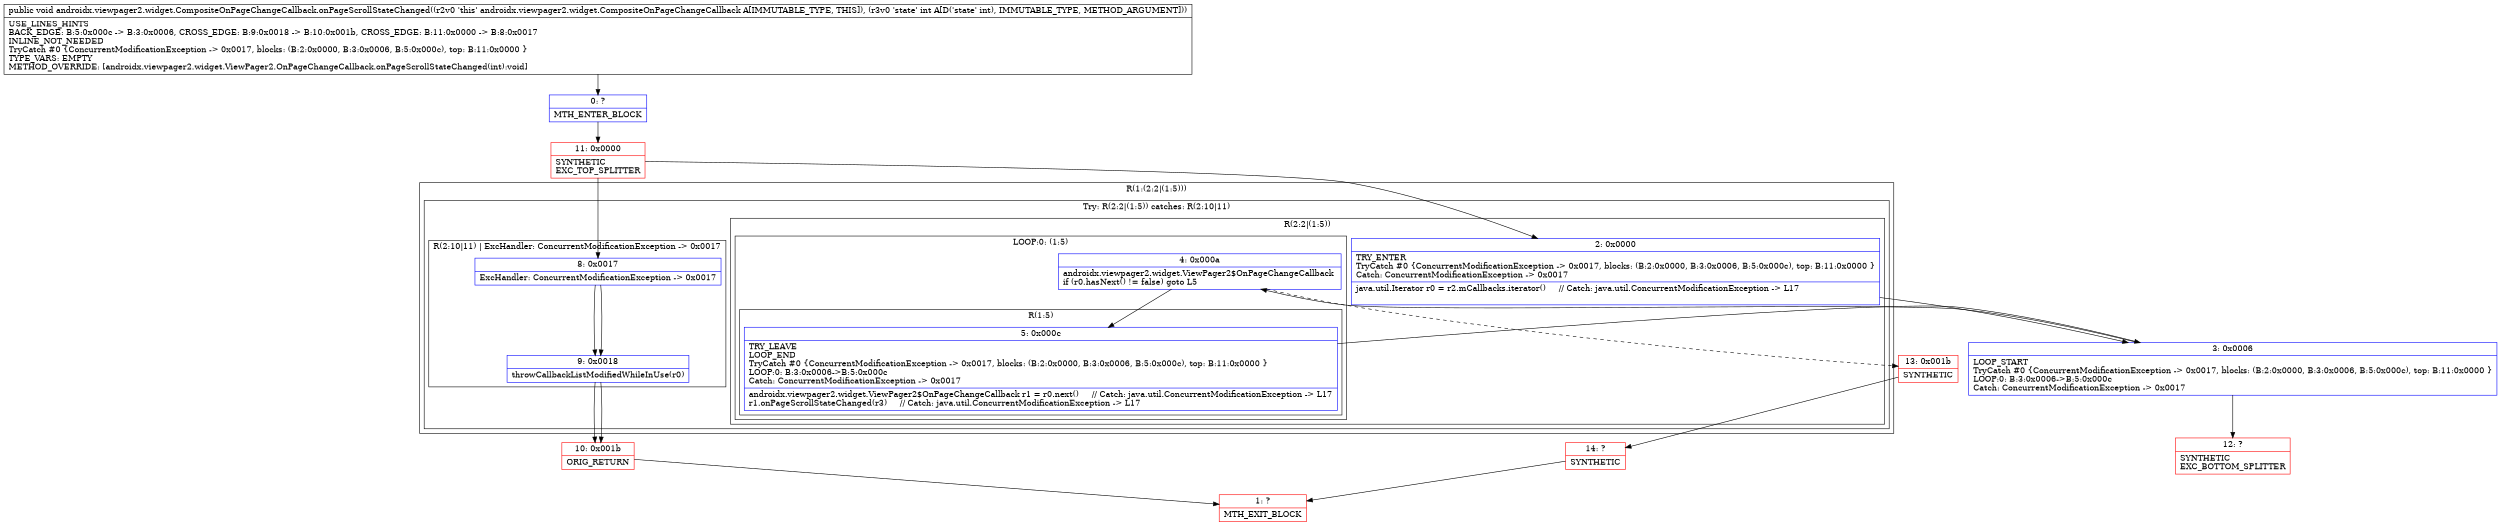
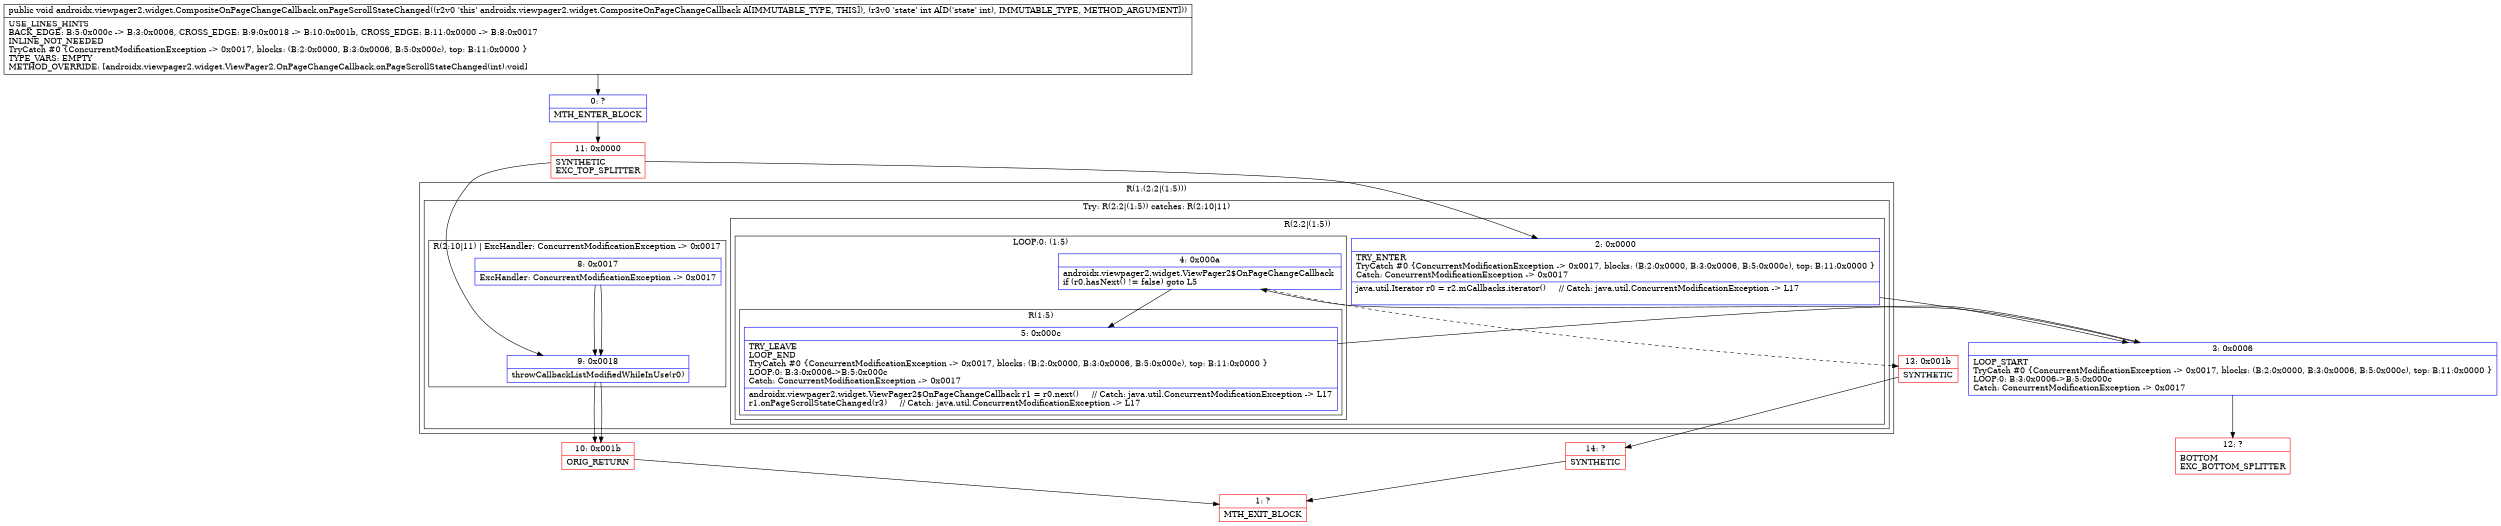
(598, 215) -> (447, 236)
(2205, 458) -> (2199, 458)
